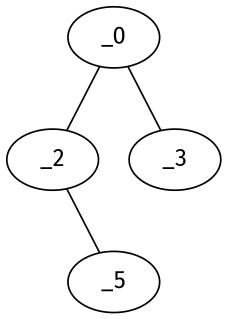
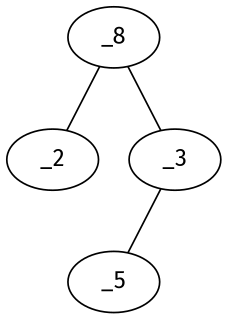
(114, 37) -> (114, 37)
(83, 221) -> (144, 221)
